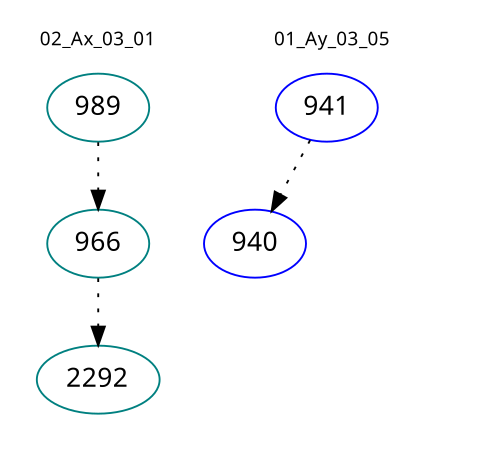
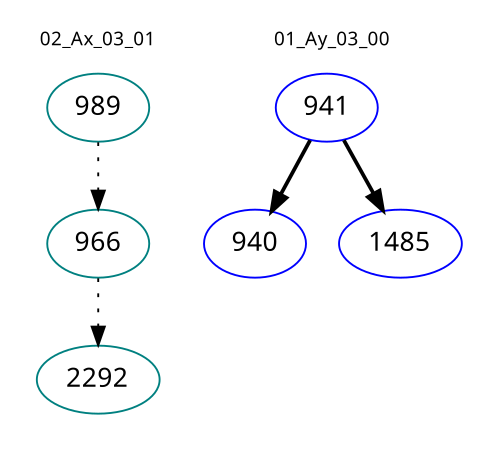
(332, 41) -> (332, 41)
(295, 167) -> (295, 167)
none -> (400, 244)
